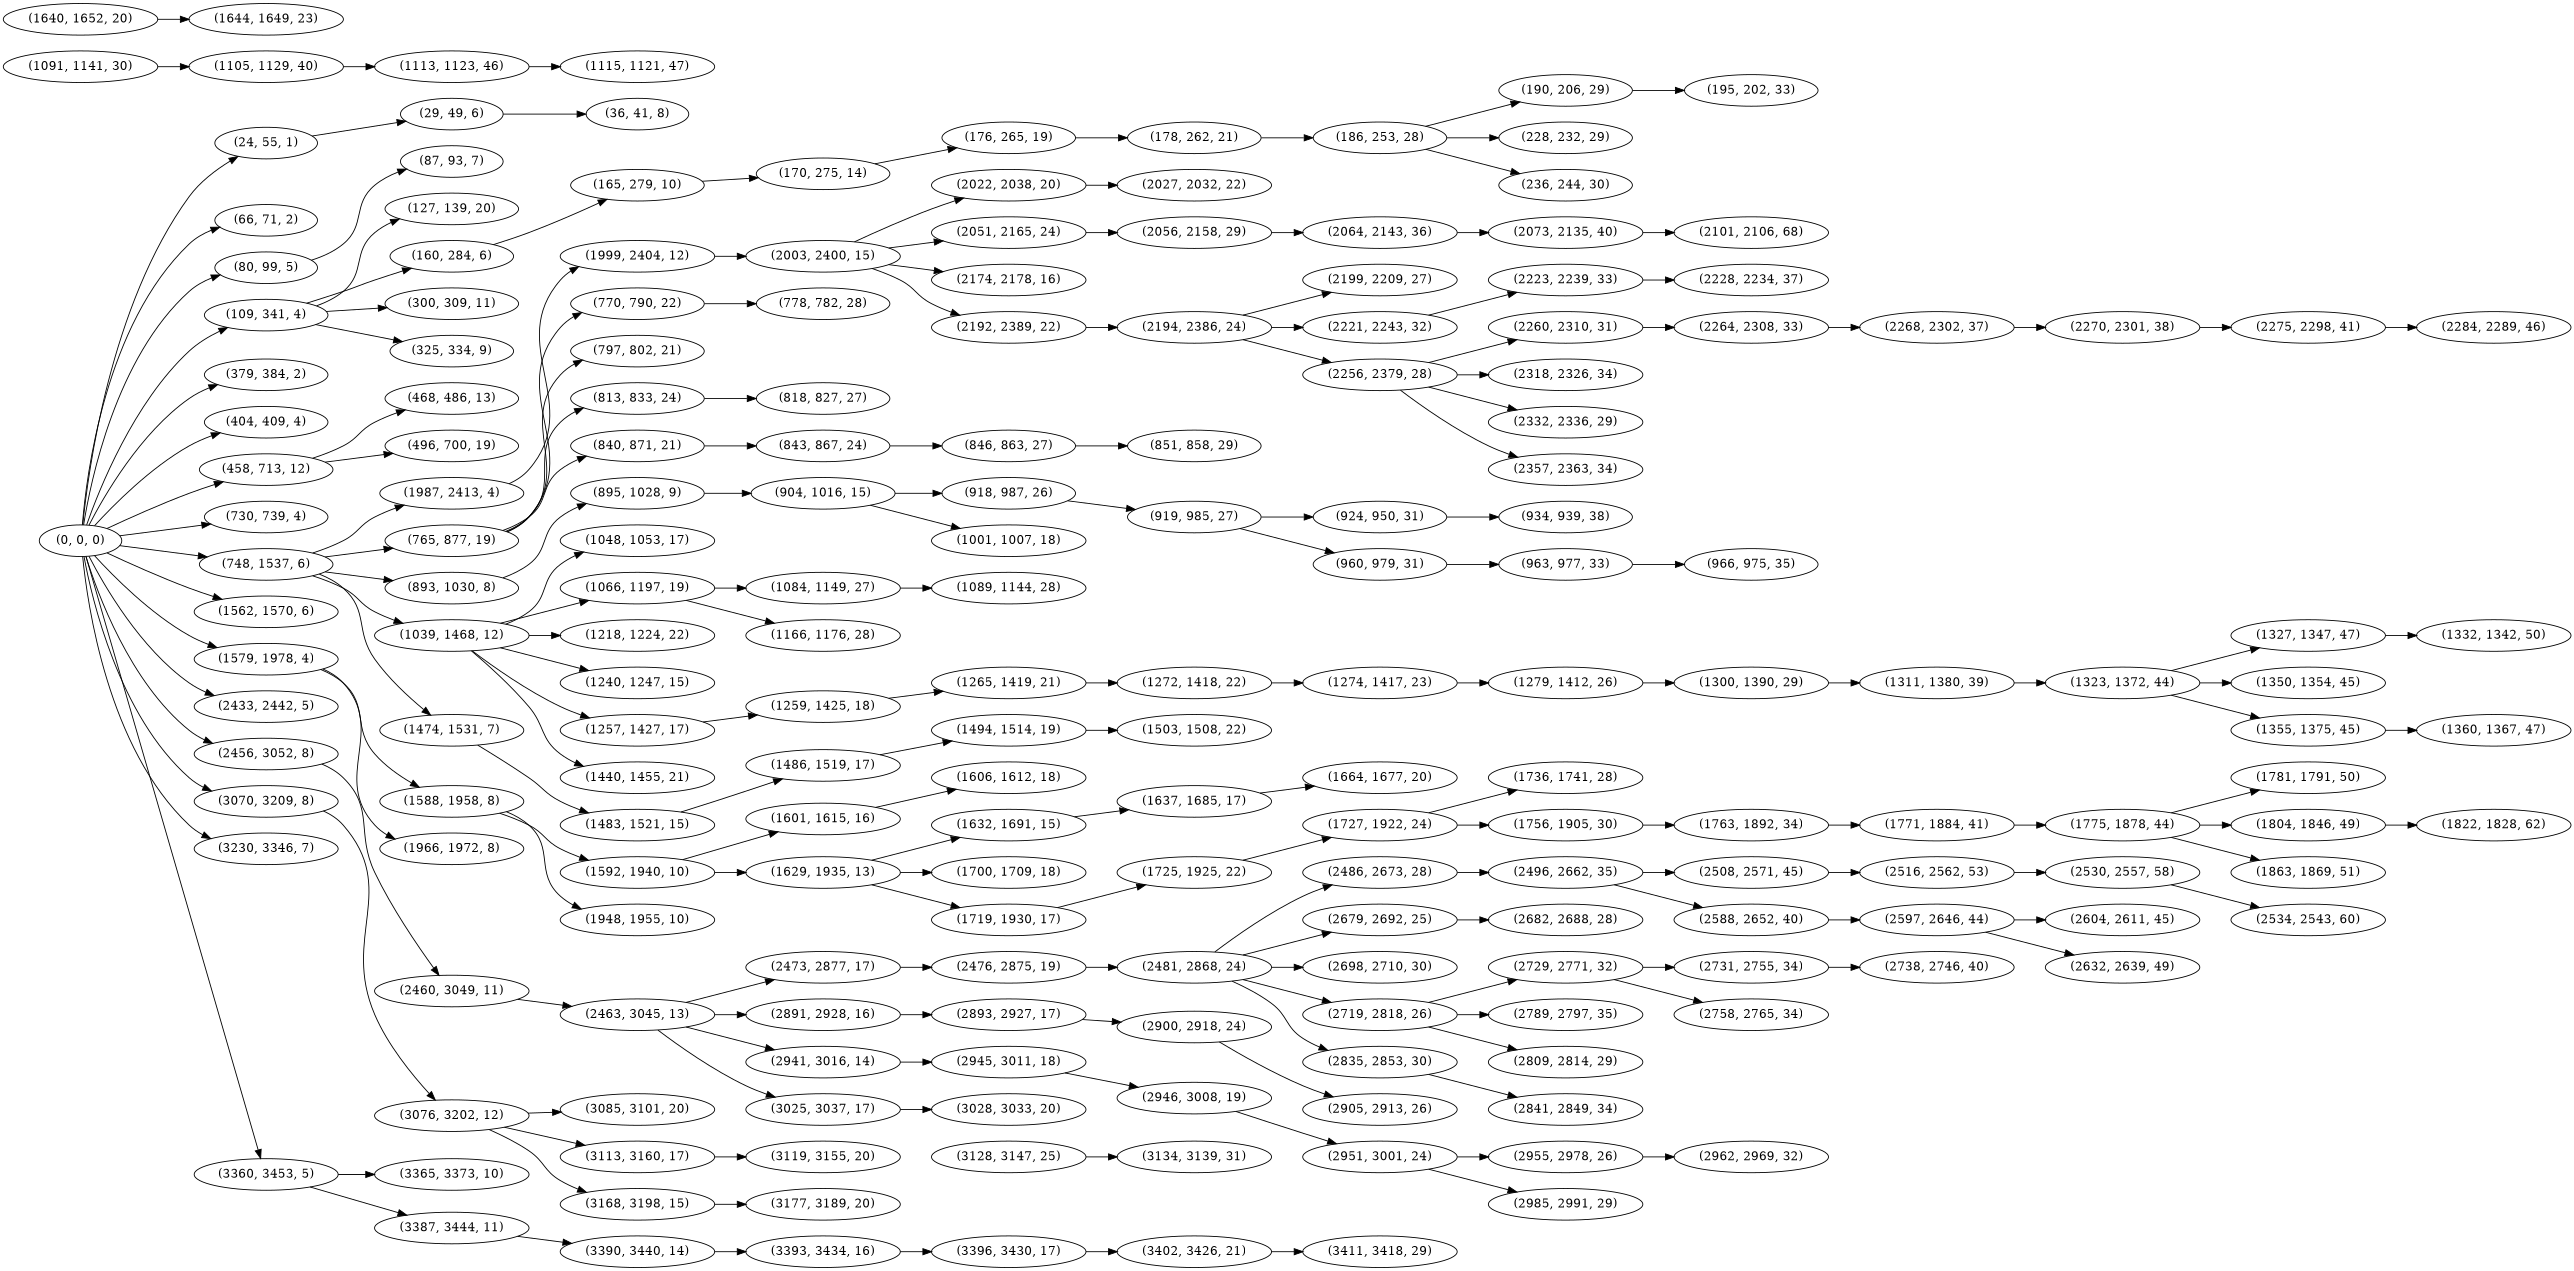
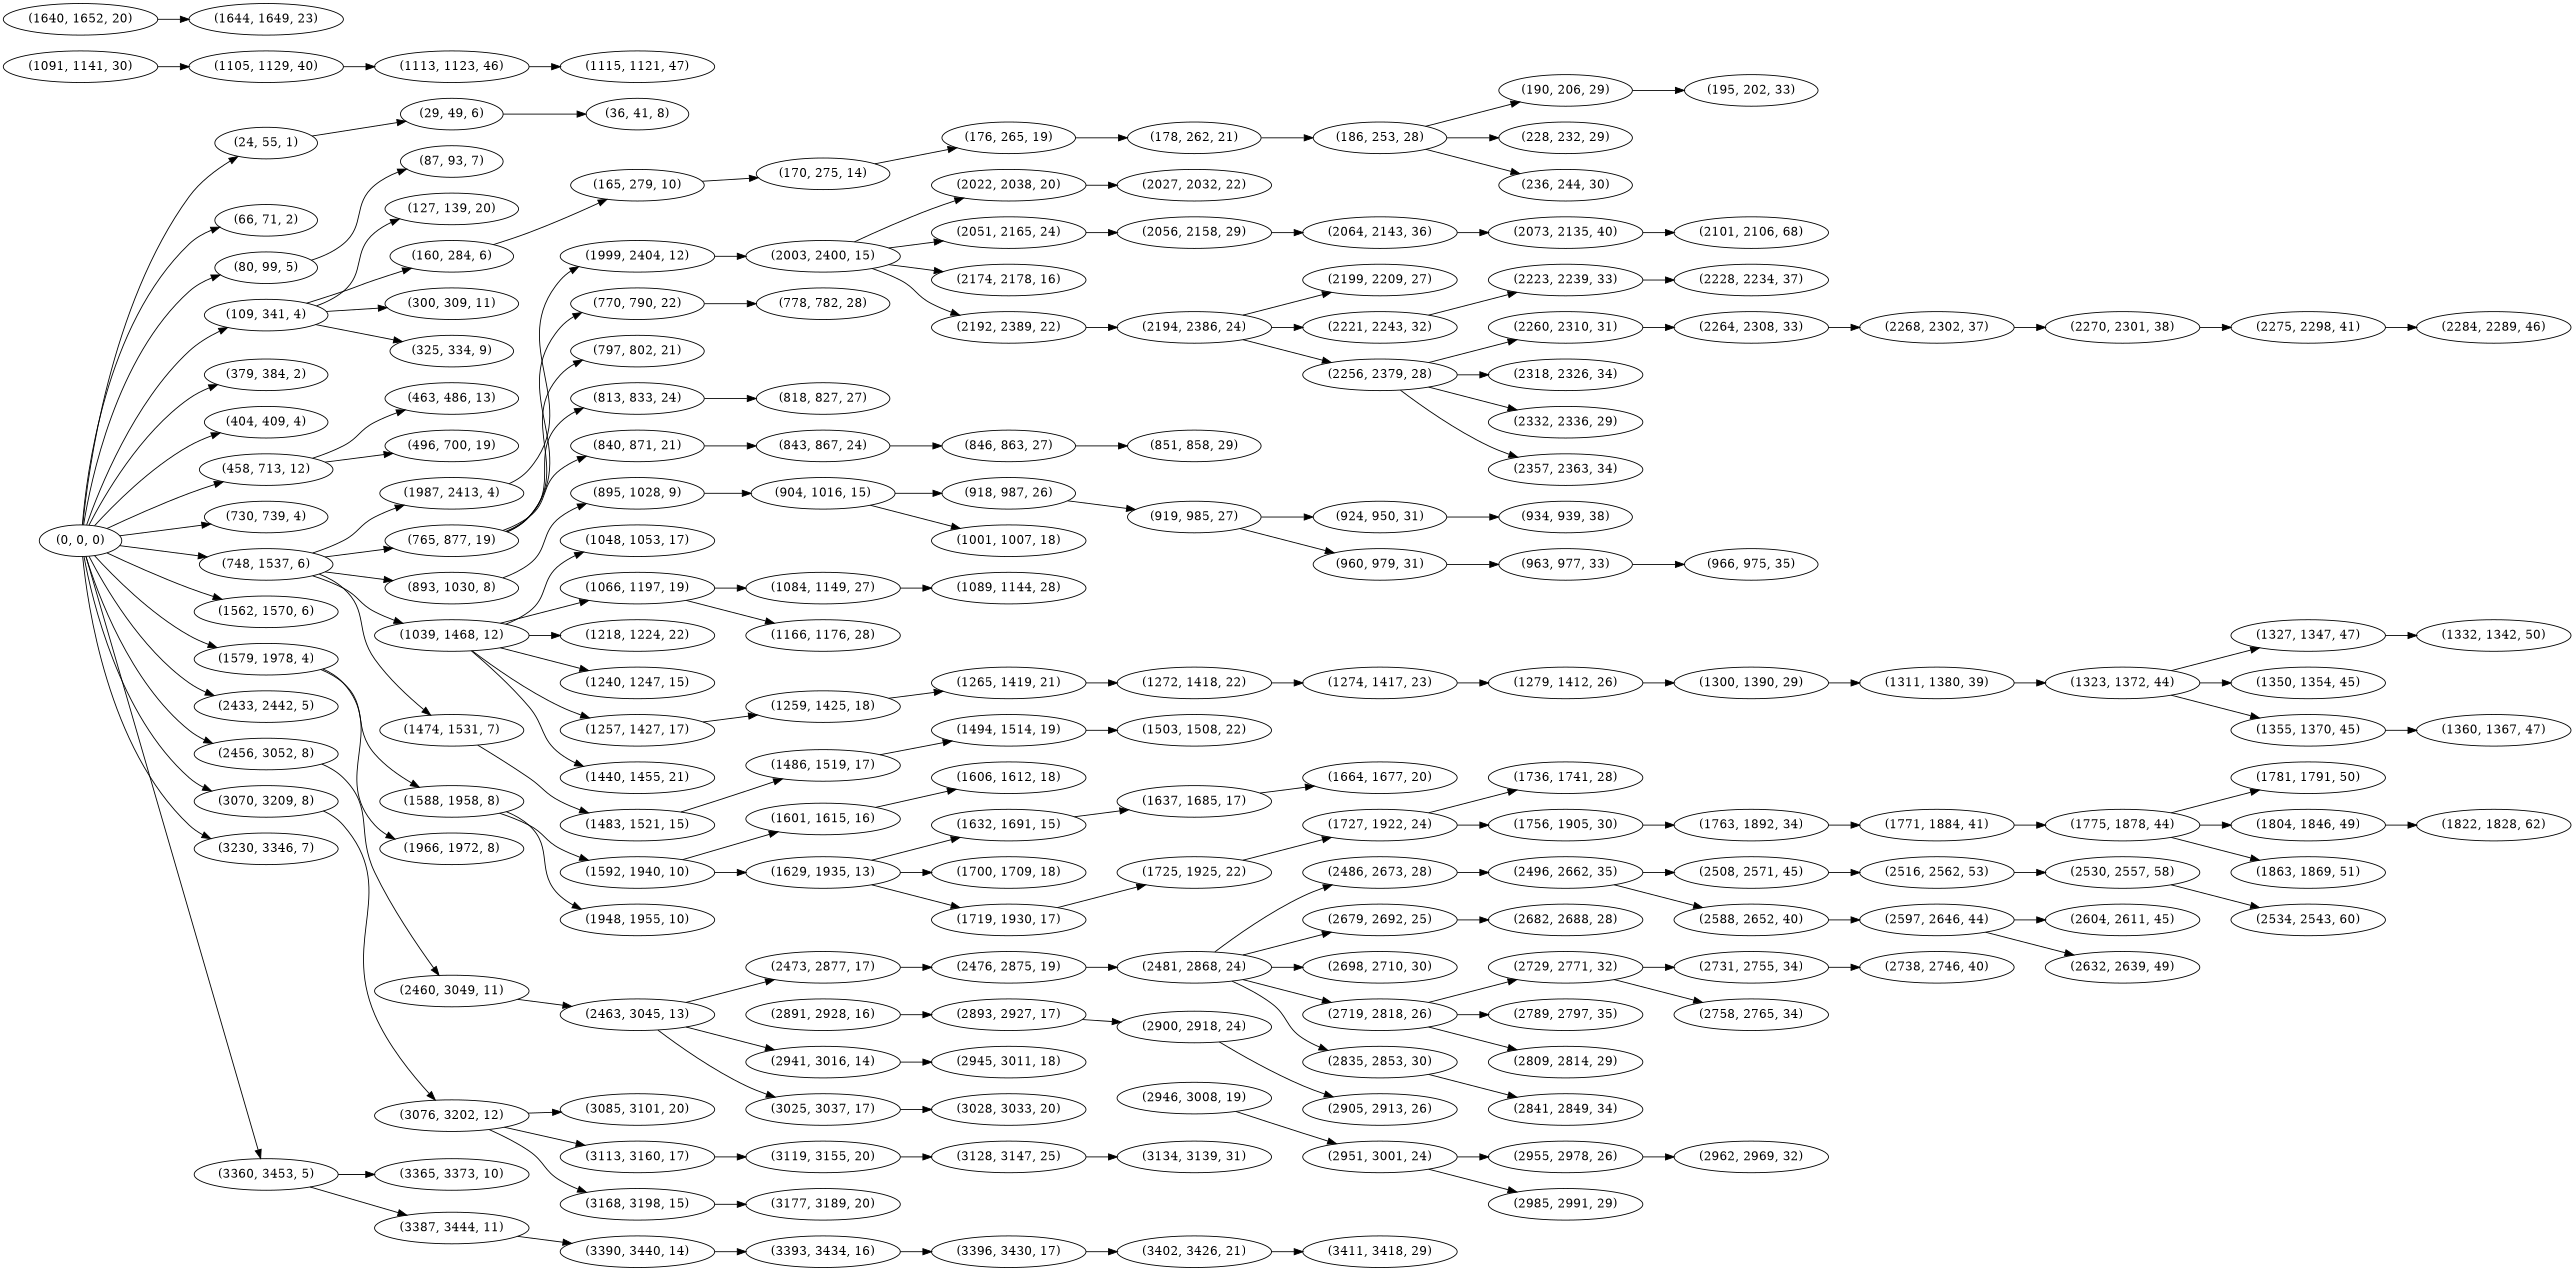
(452, 399) -> (452, 399)
(2308, 730) -> (2308, 730)
(726, 1015) -> none
(1097, 1079) -> none
none -> (912, 1157)
